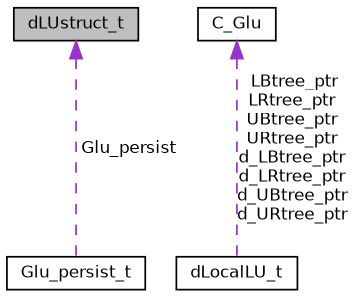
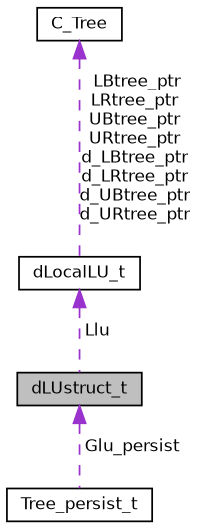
(237, 24) -> (80, 24)
(76, 273) -> (80, 505)
none -> (80, 340)
